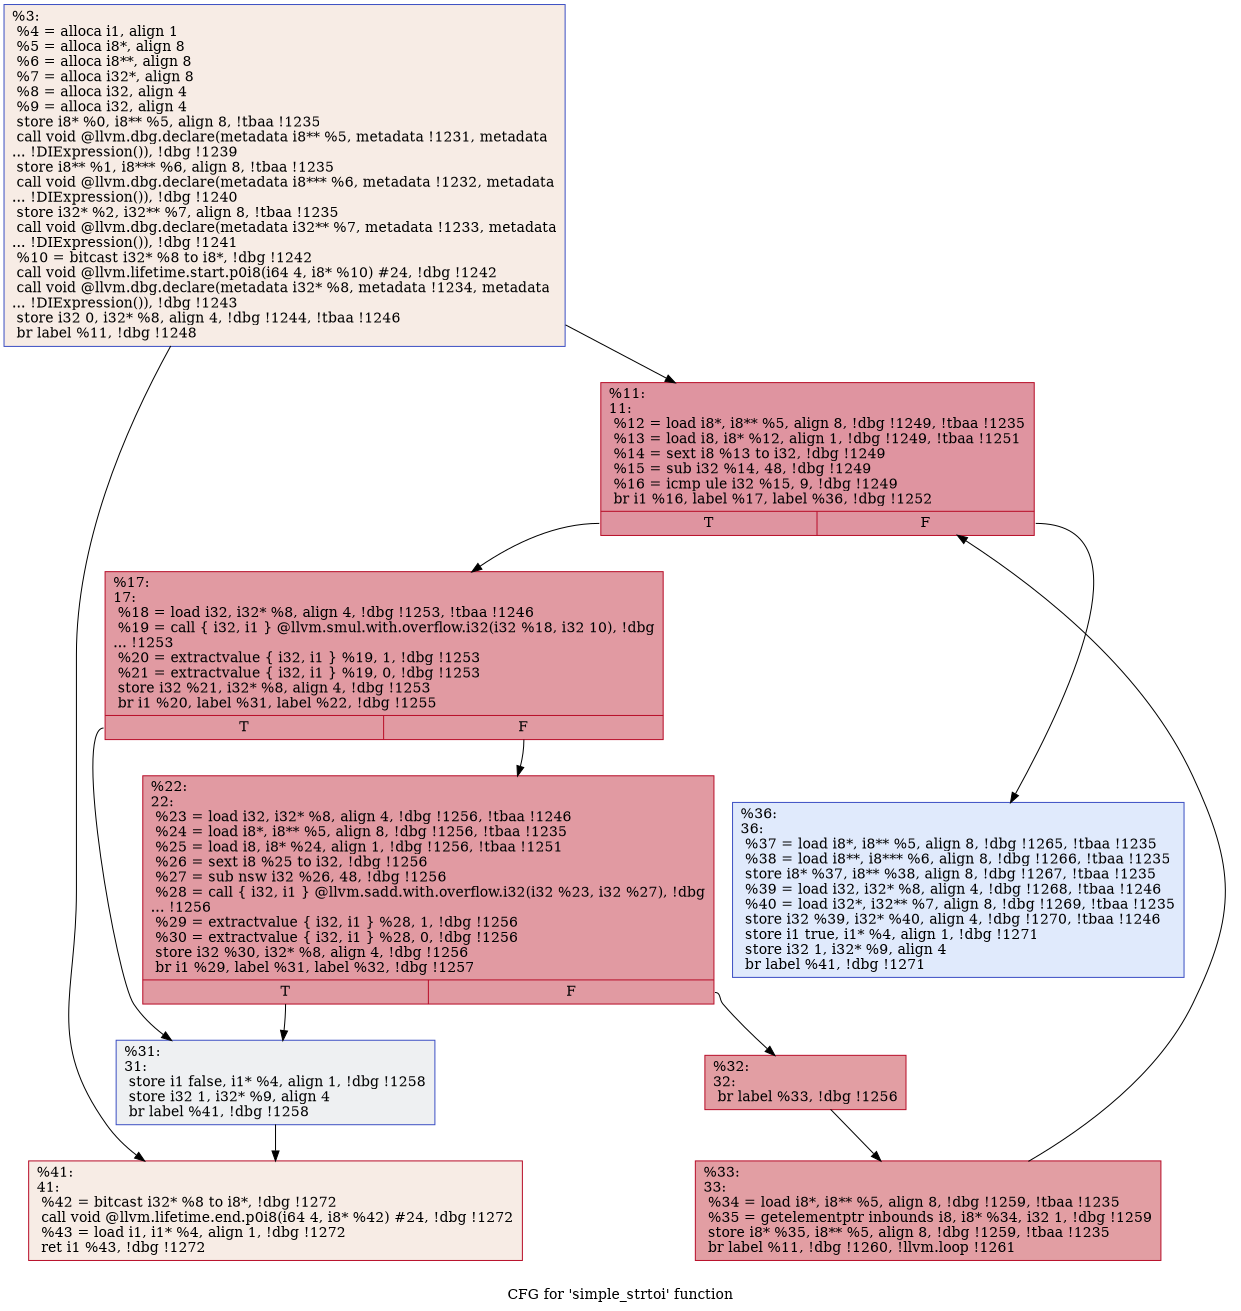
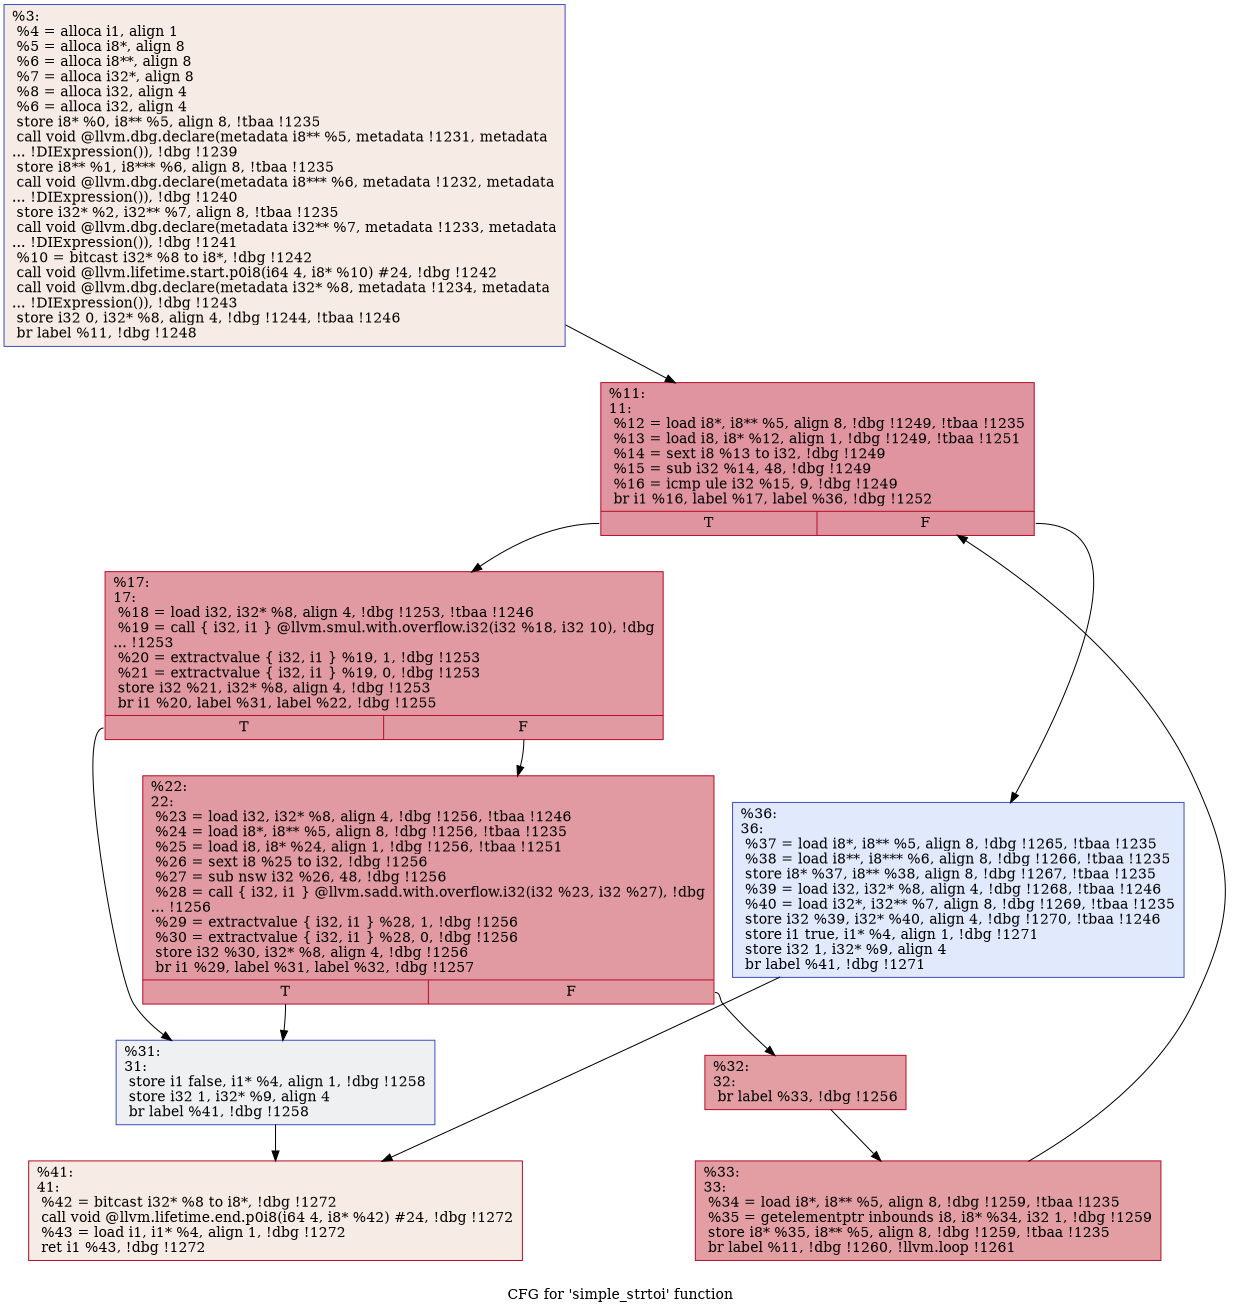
(100, 107) -> (100, 107)
(76, 752) -> (586, 1068)
